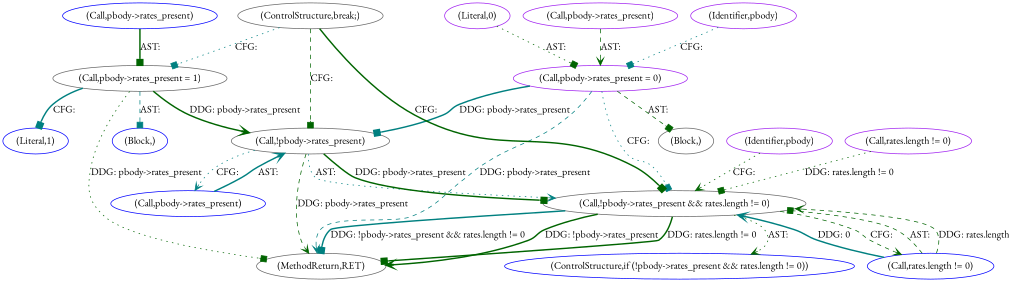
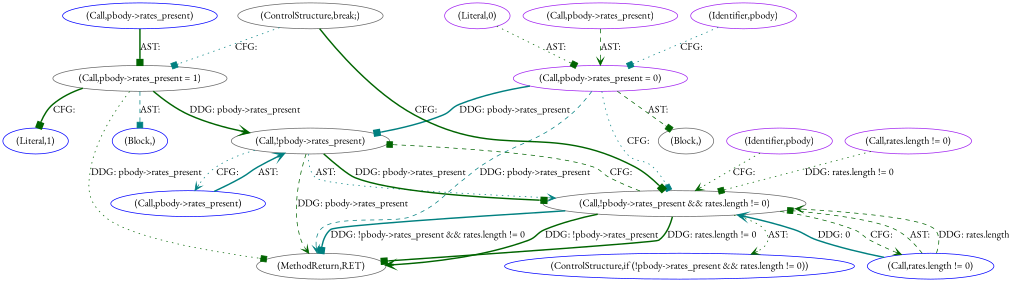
(310, 75) -> (521, 154)
(58, 100) -> (58, 100)
